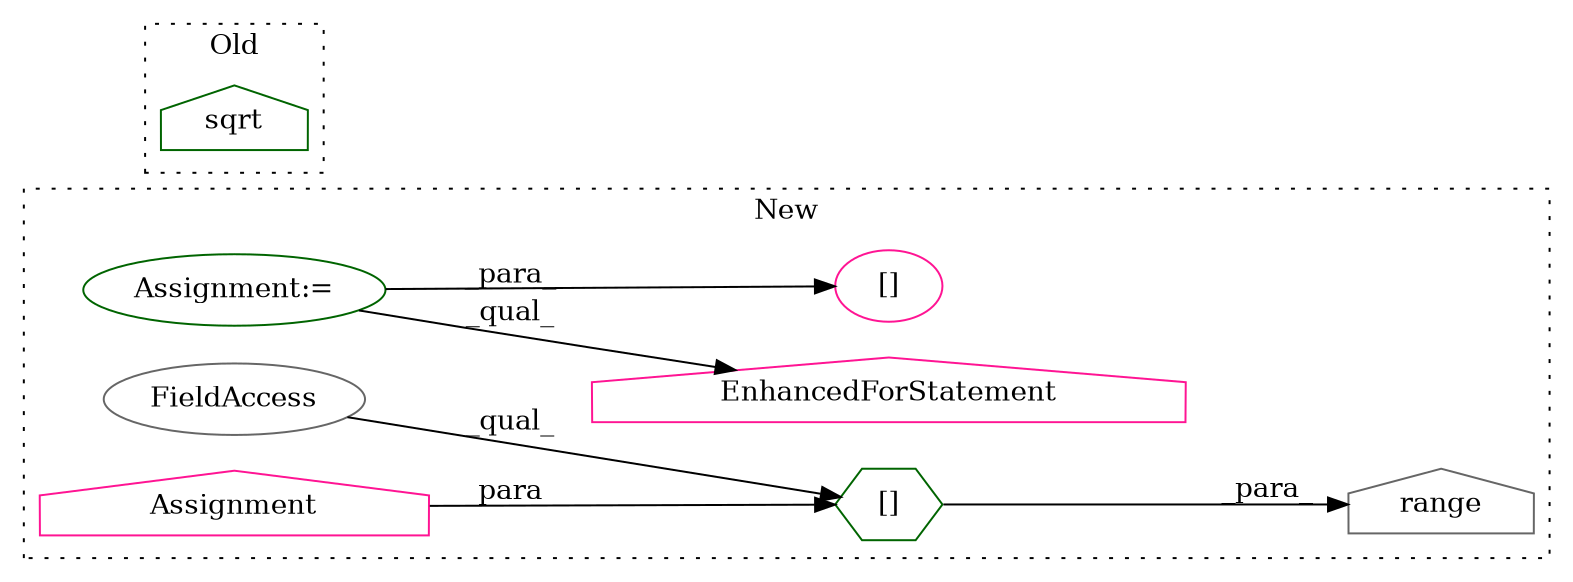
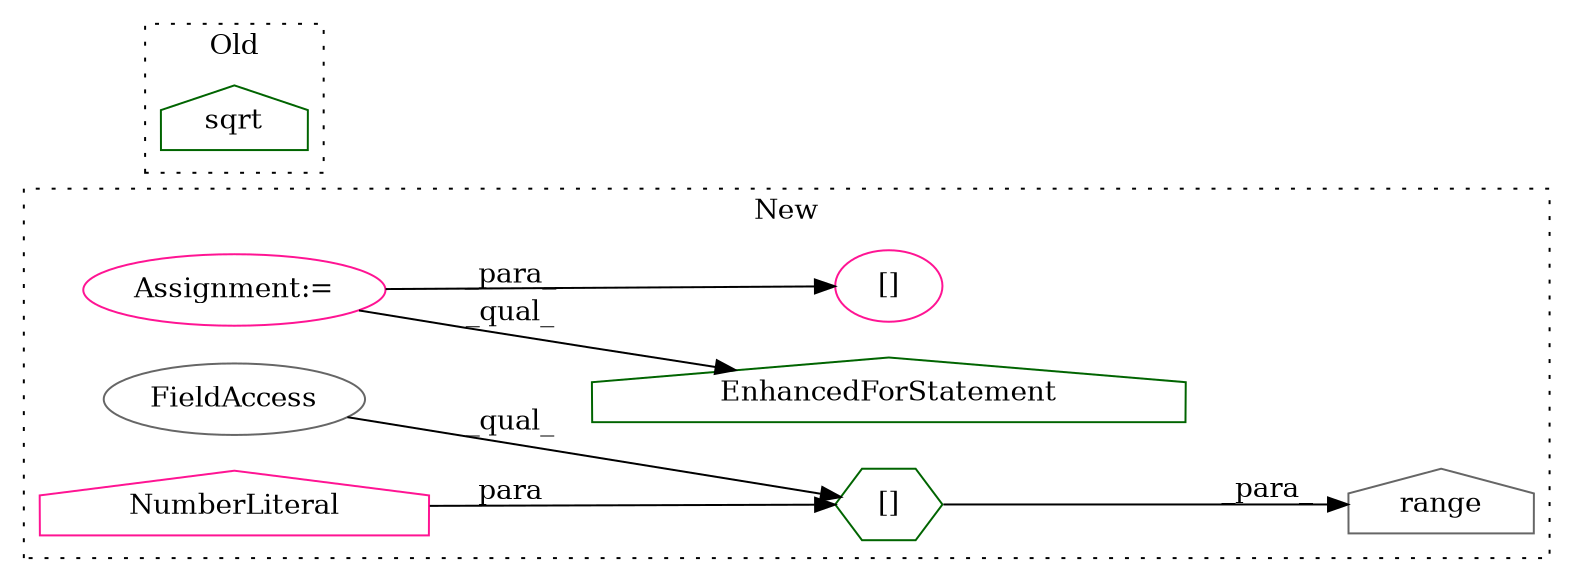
(234, 290) -> (234, 290)
(889, 393) -> (889, 393)
(234, 506) -> (234, 506)
